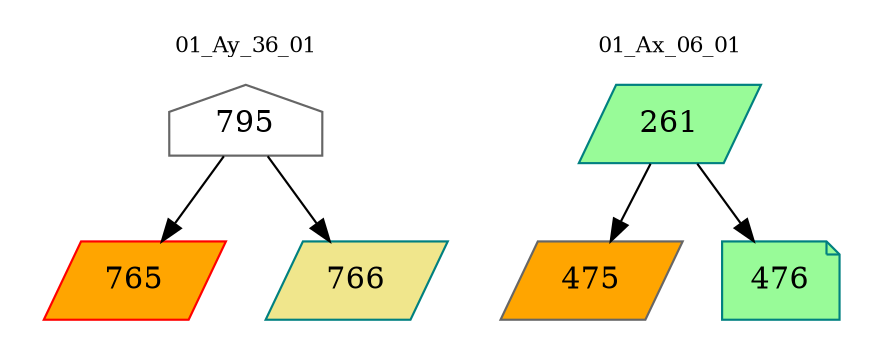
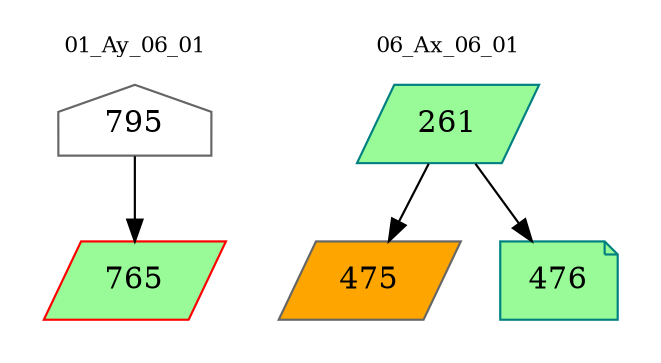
(246, 47) -> (135, 47)
(670, 47) -> (448, 47)
(135, 281) -> (135, 281)
(357, 281) -> none
